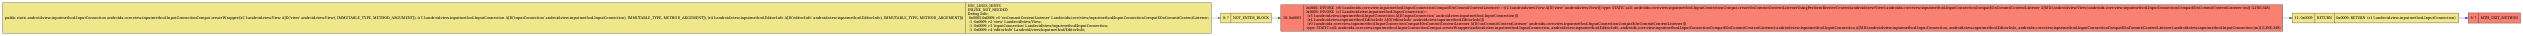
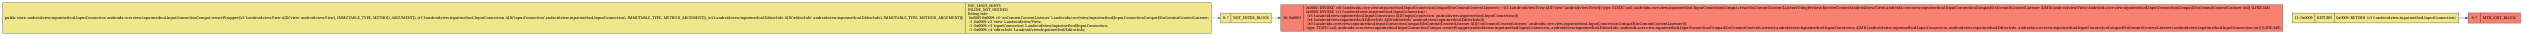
(2286, 18) -> none
(2499, 18) -> (2499, 18)
